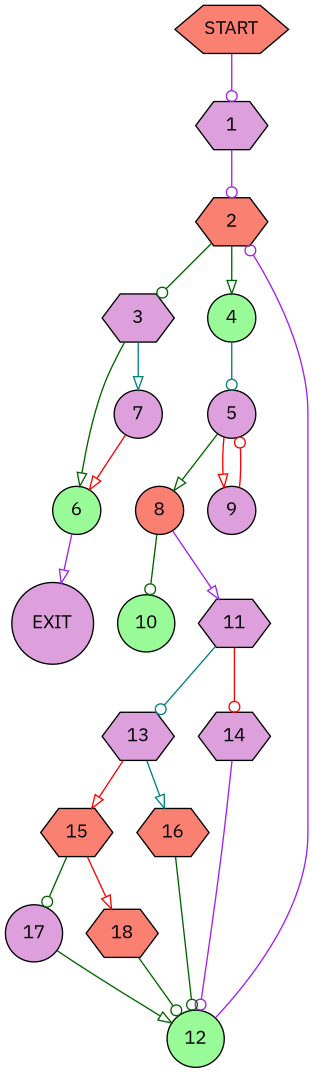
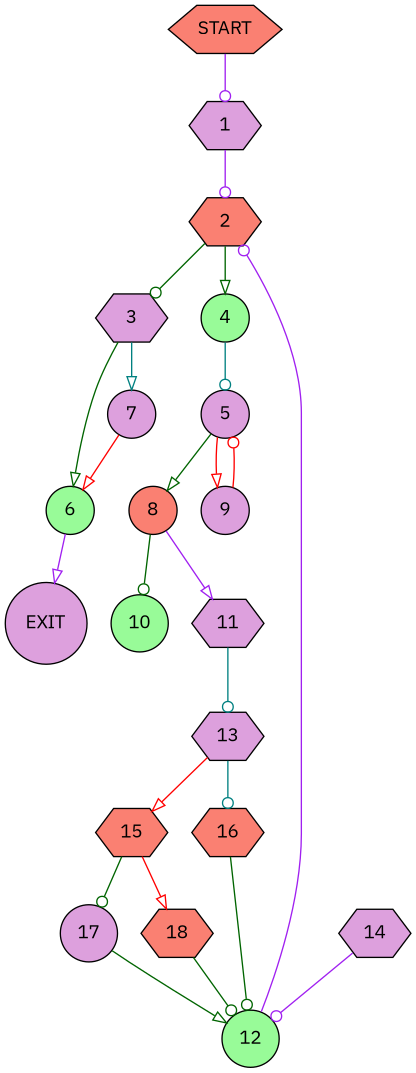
(234, 674) -> none
(153, 778) -> (228, 779)
